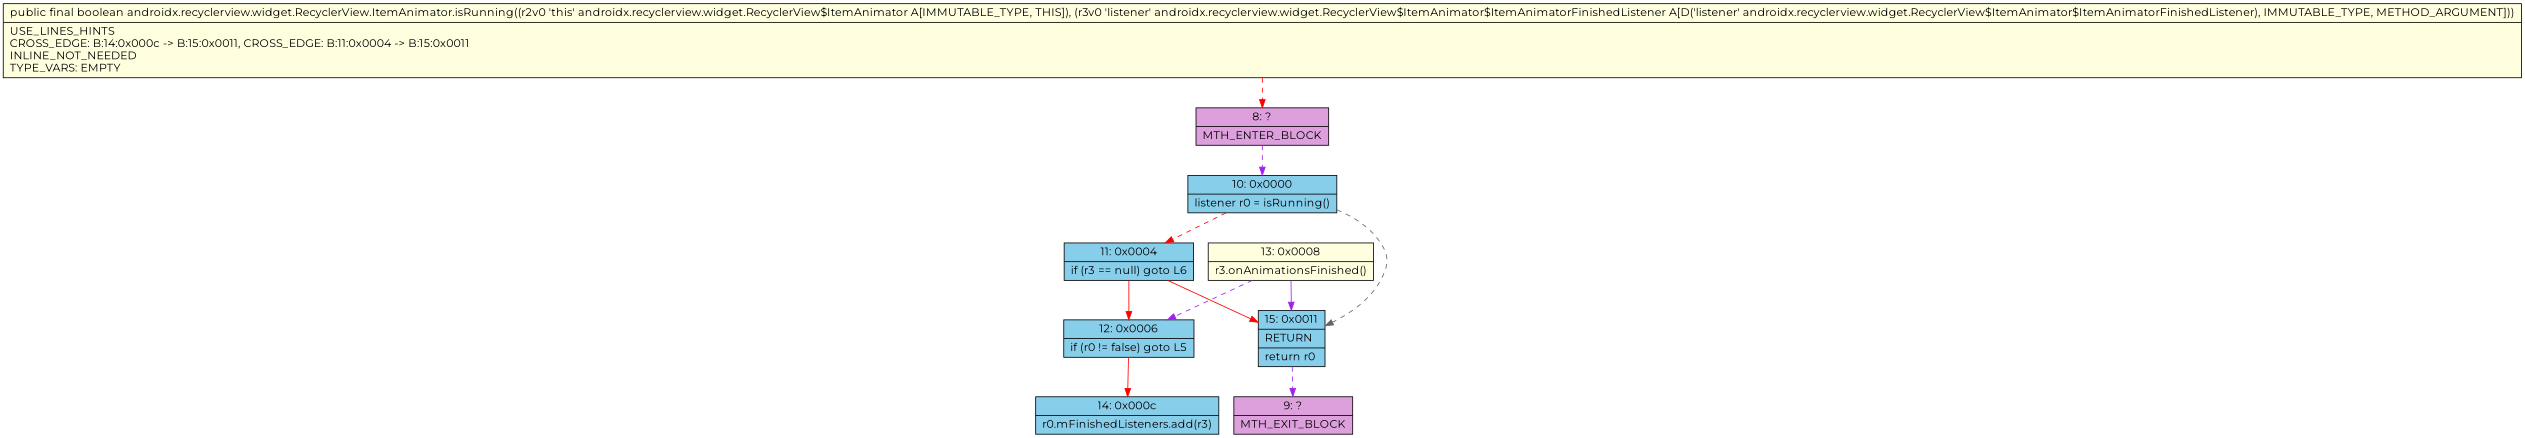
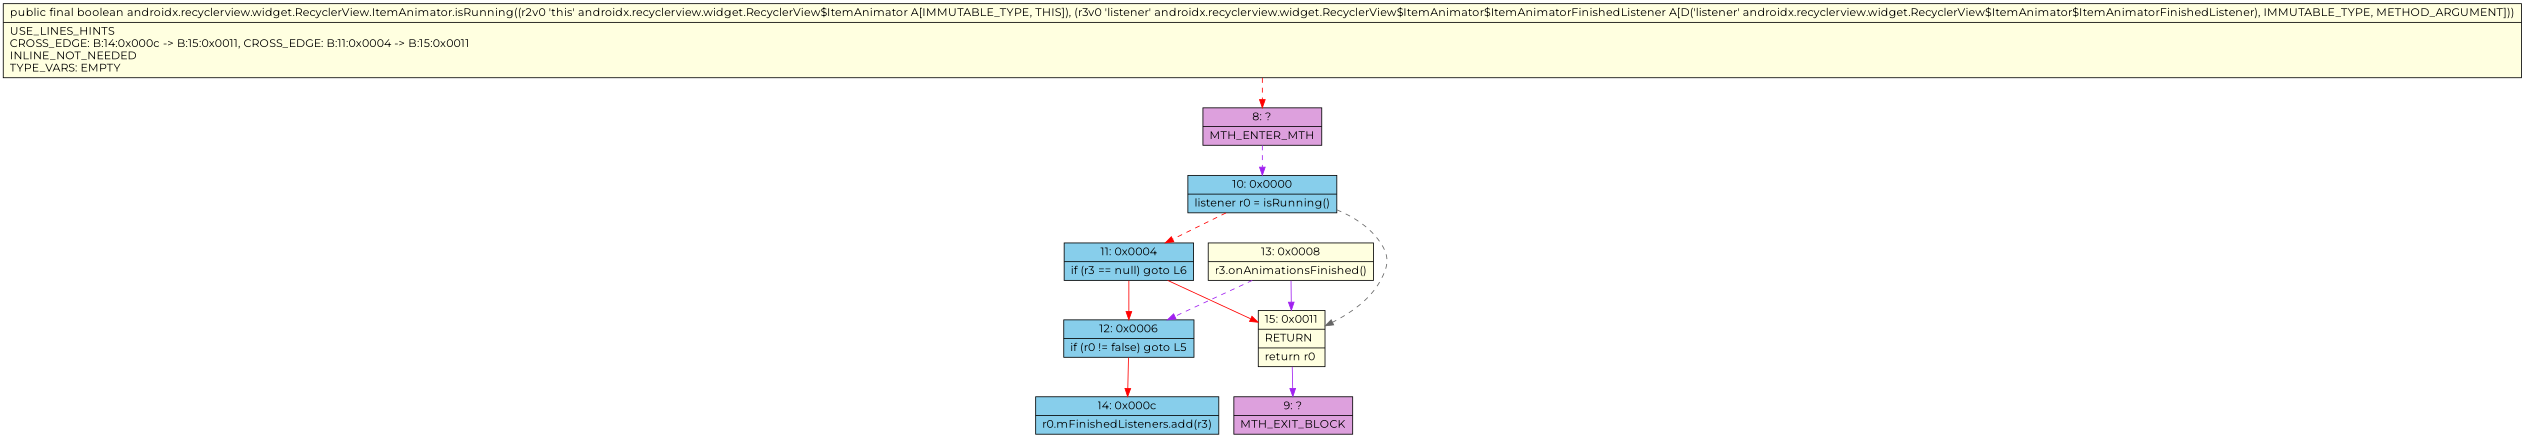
(1262, 136) -> (1262, 136)
(1292, 339) -> (1292, 339)
(1292, 378) -> (1292, 378)
